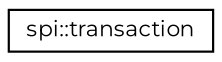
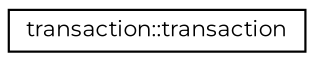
(111, 31) -> (157, 31)
